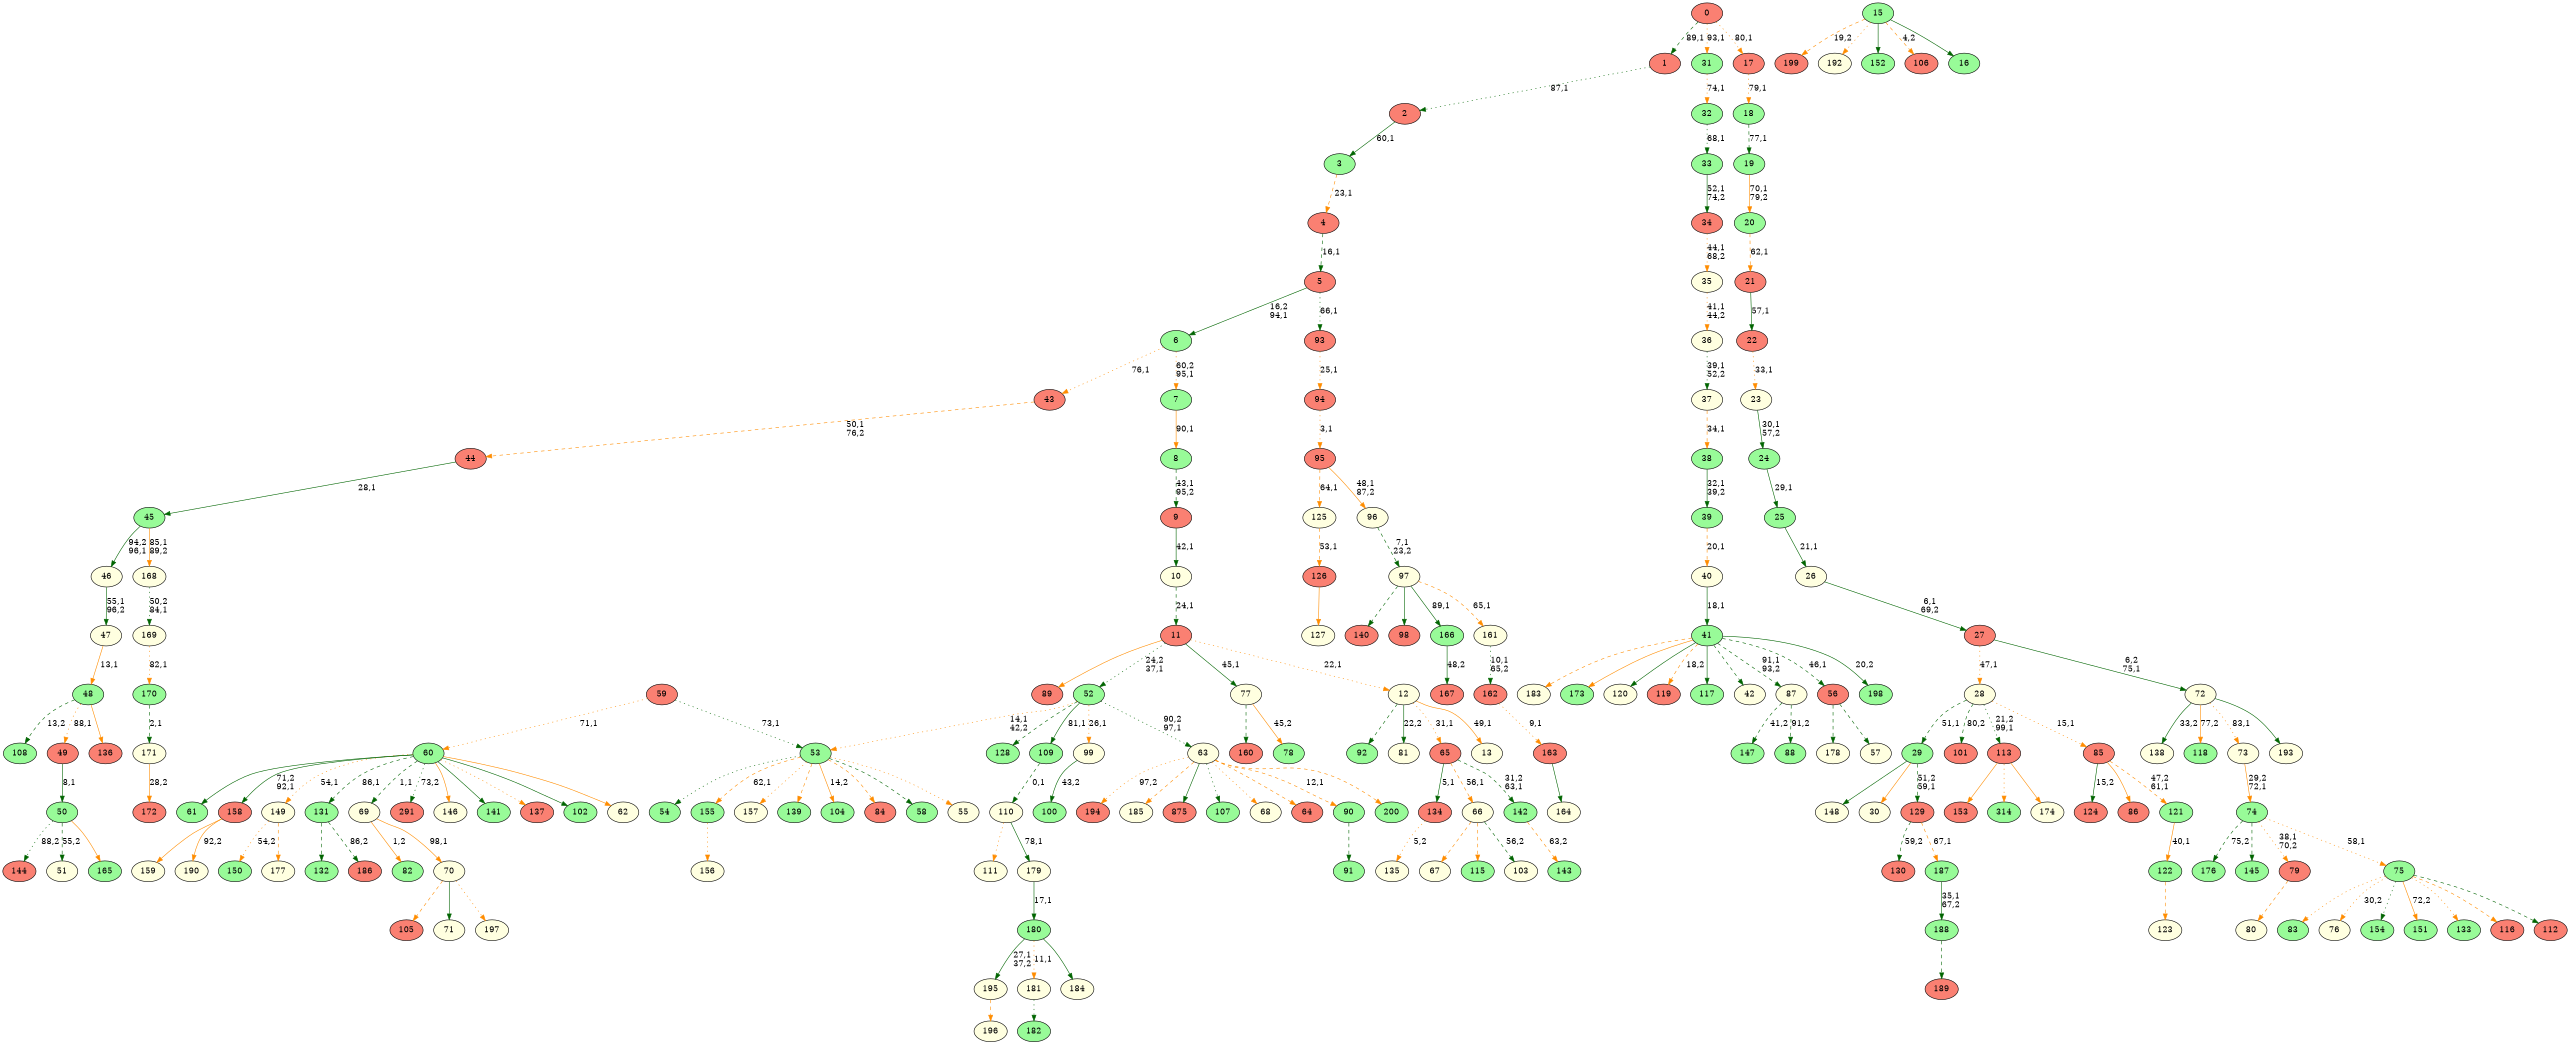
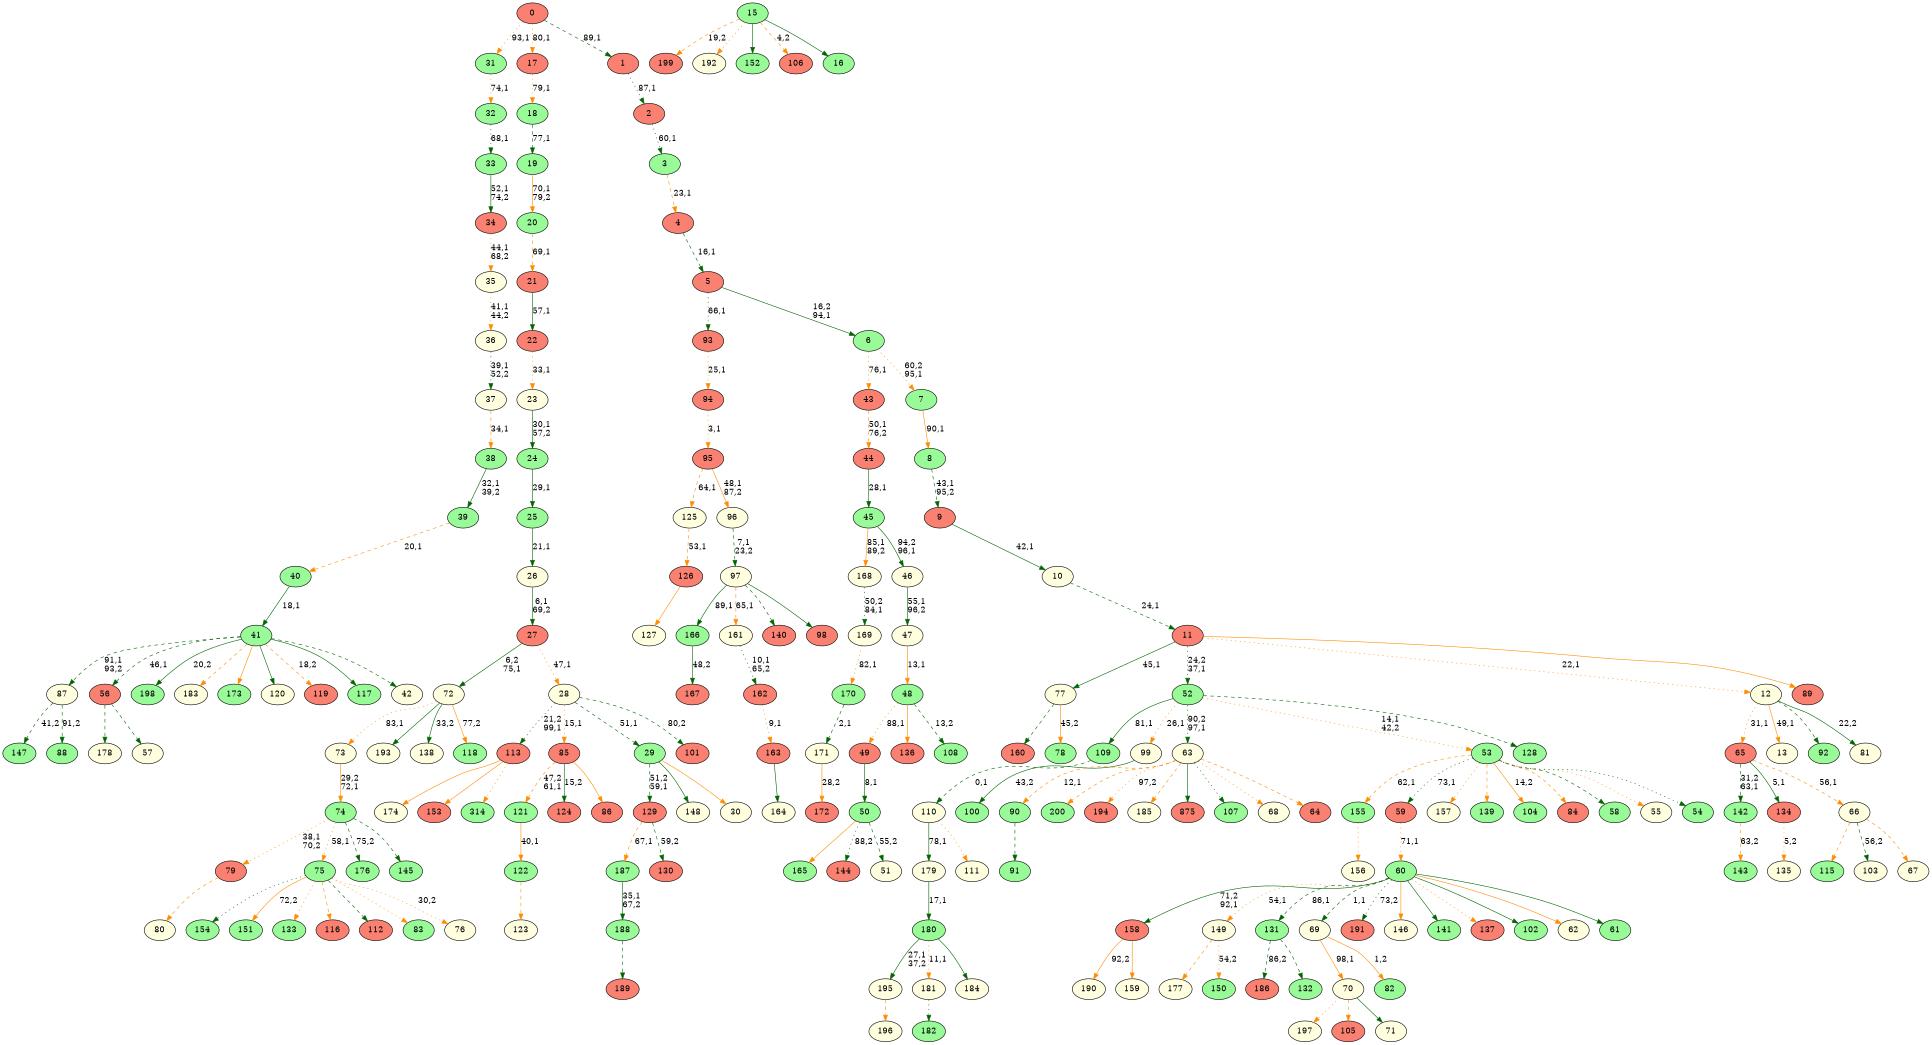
(1375, 137) -> (656, 136)
(1760, 252) -> (542, 252)
(1707, 577) -> (296, 577)
(736, 723) -> (1439, 773)
(407, 812) -> (1358, 930)
